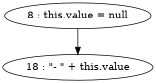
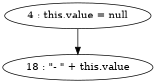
(78, 16) -> (78, 16)
